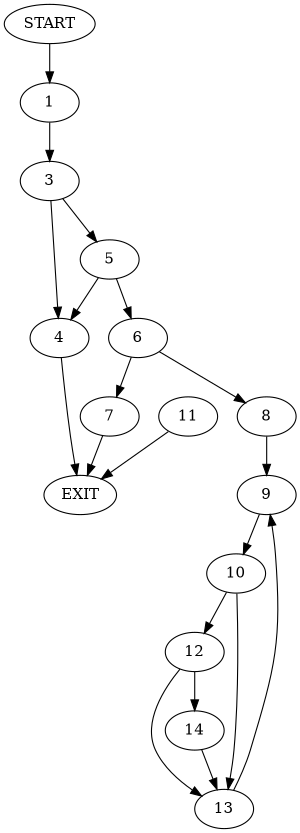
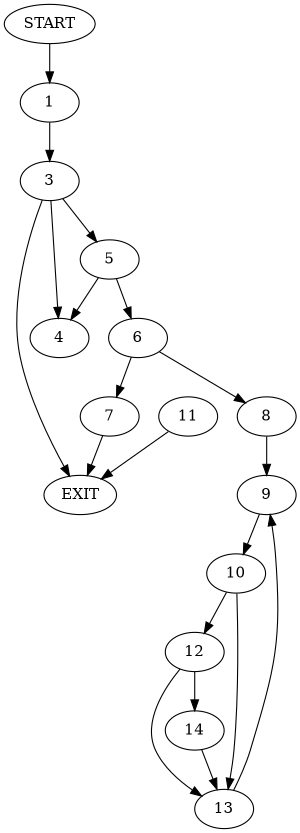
(67, 411) -> (17, 336)
